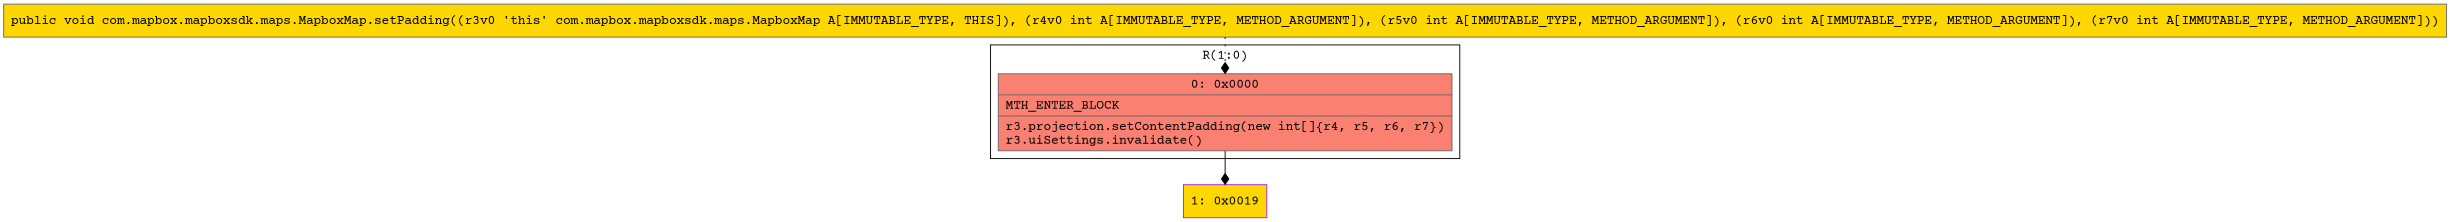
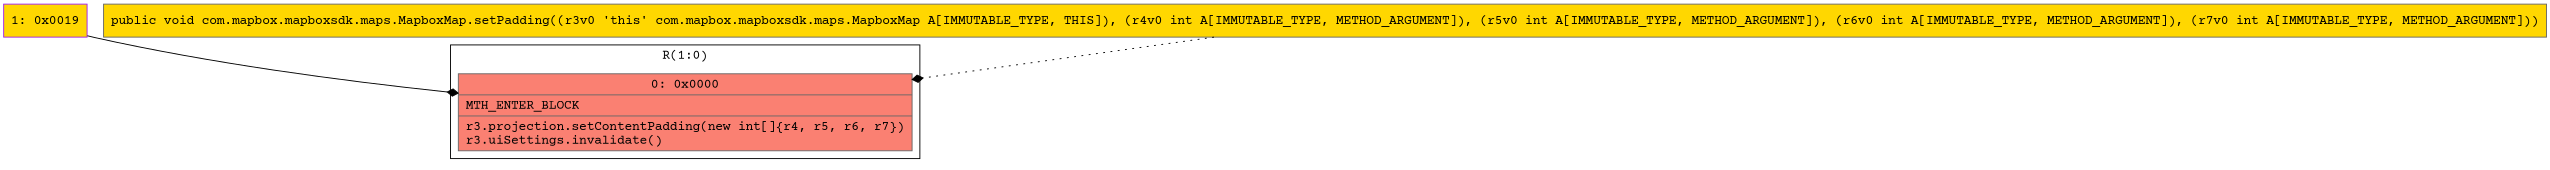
(1225, 164) -> (266, 69)
